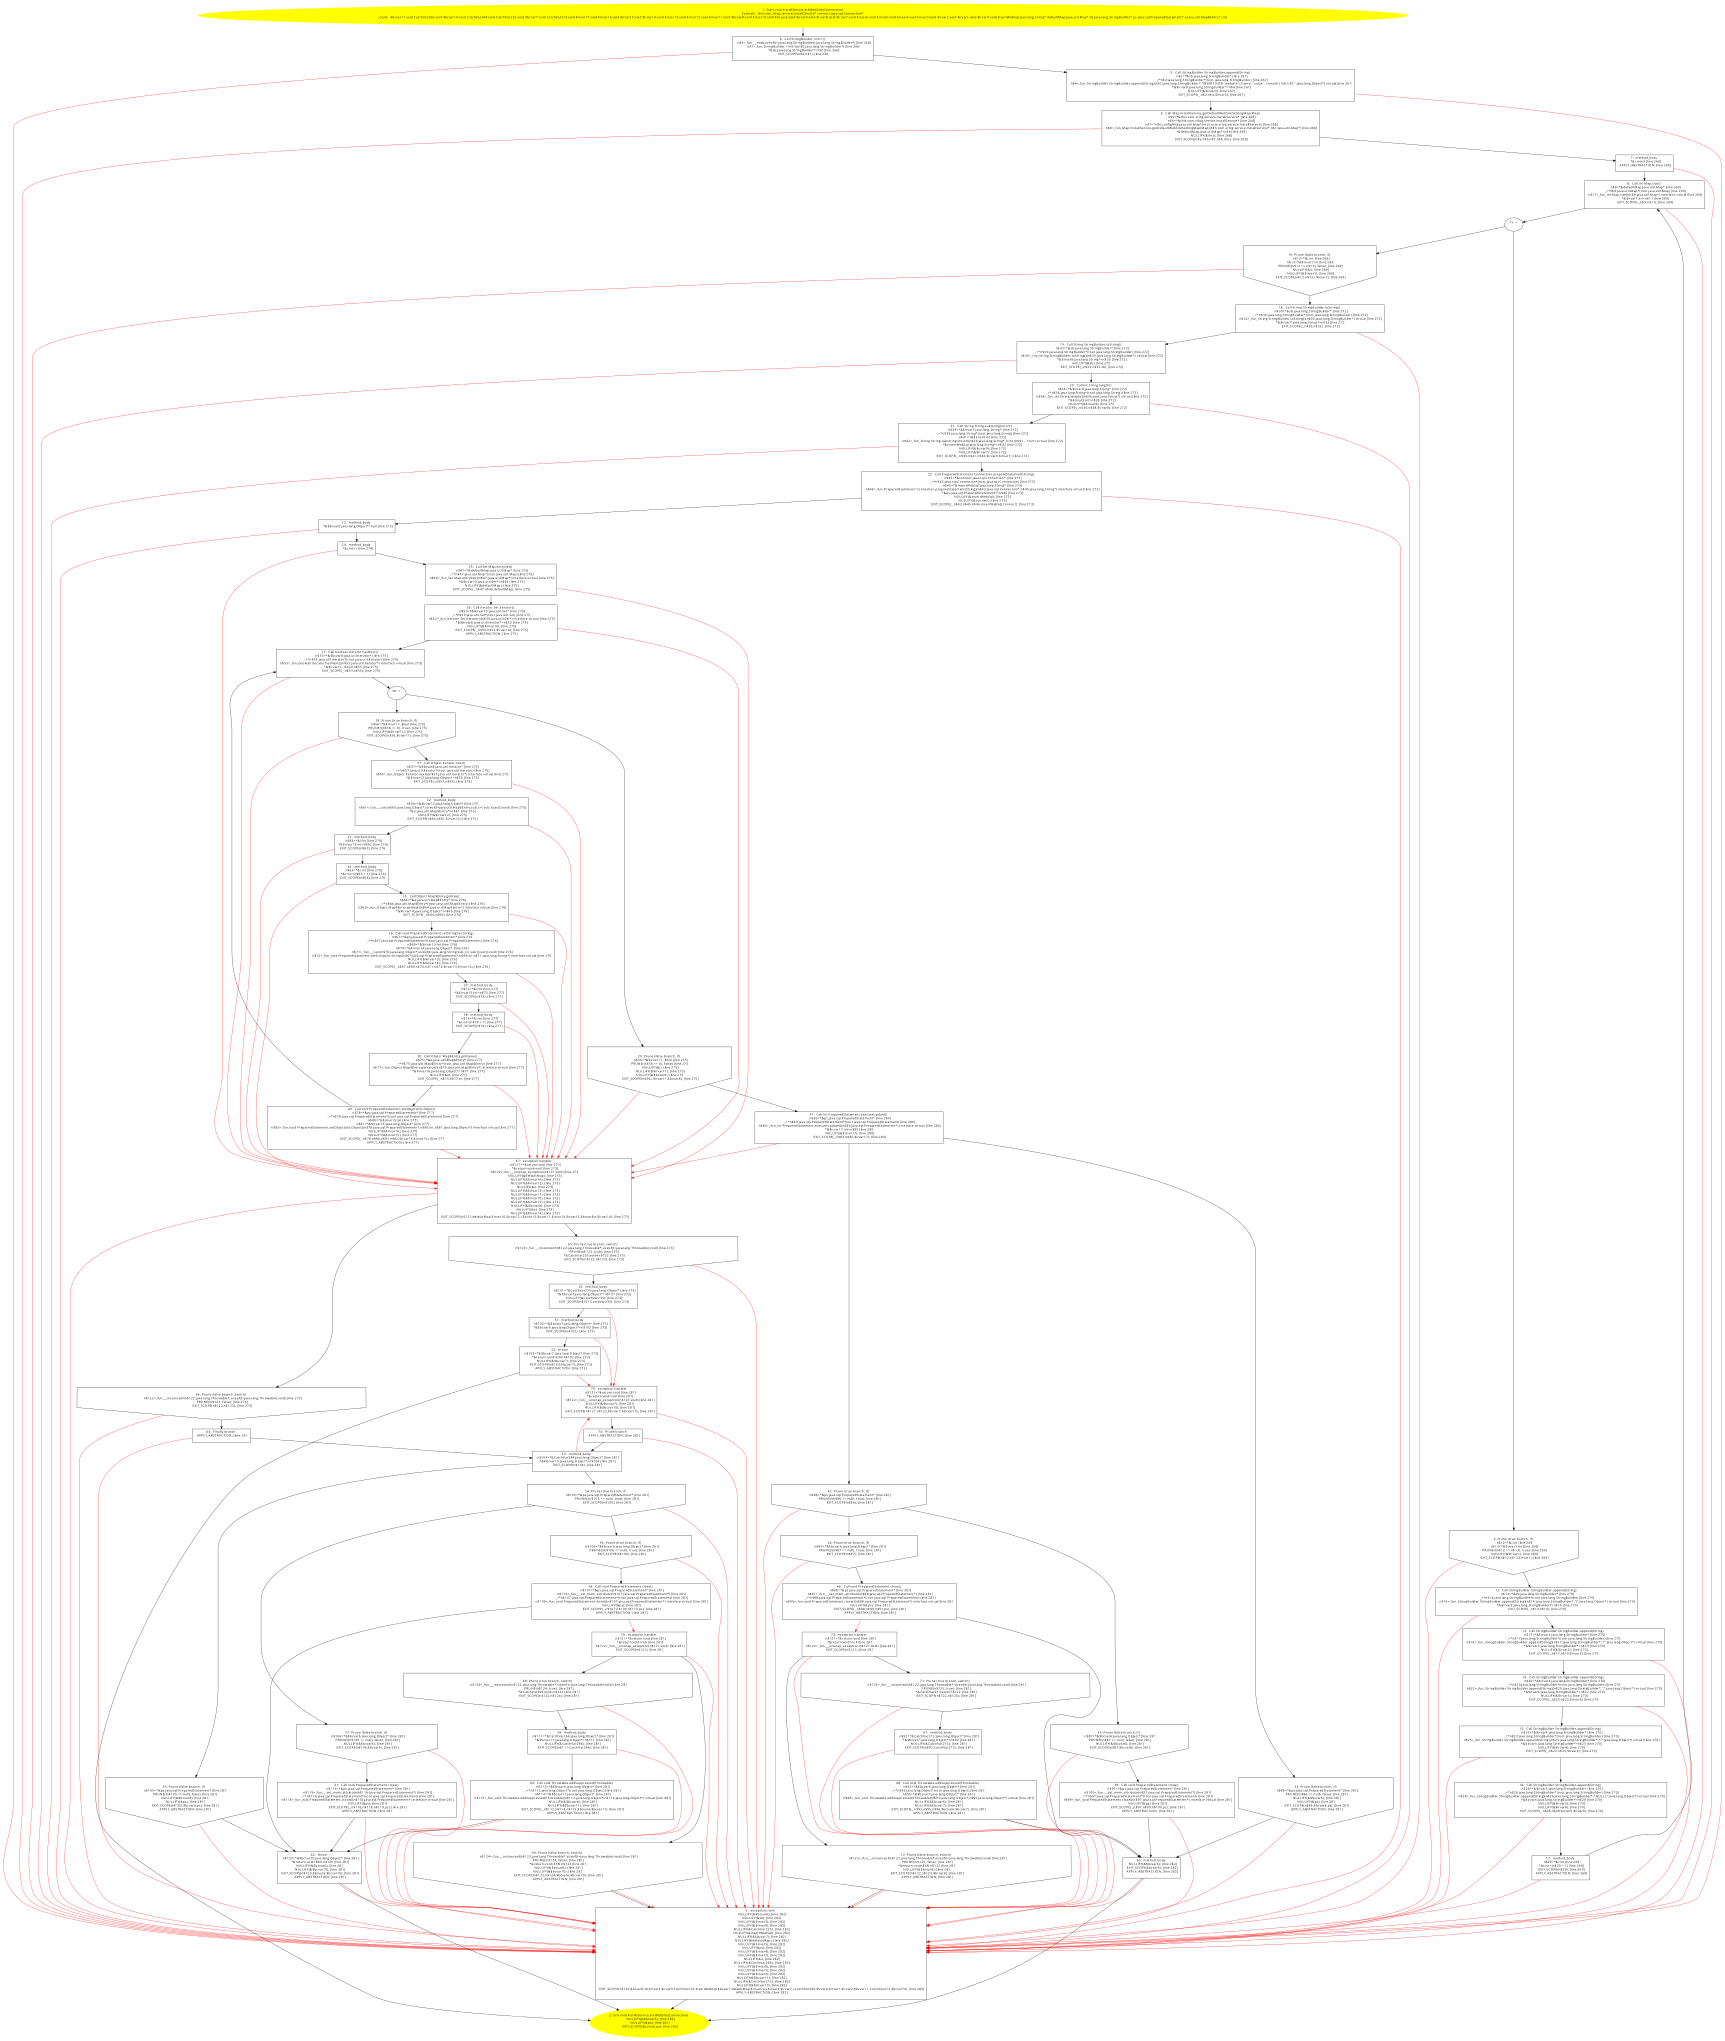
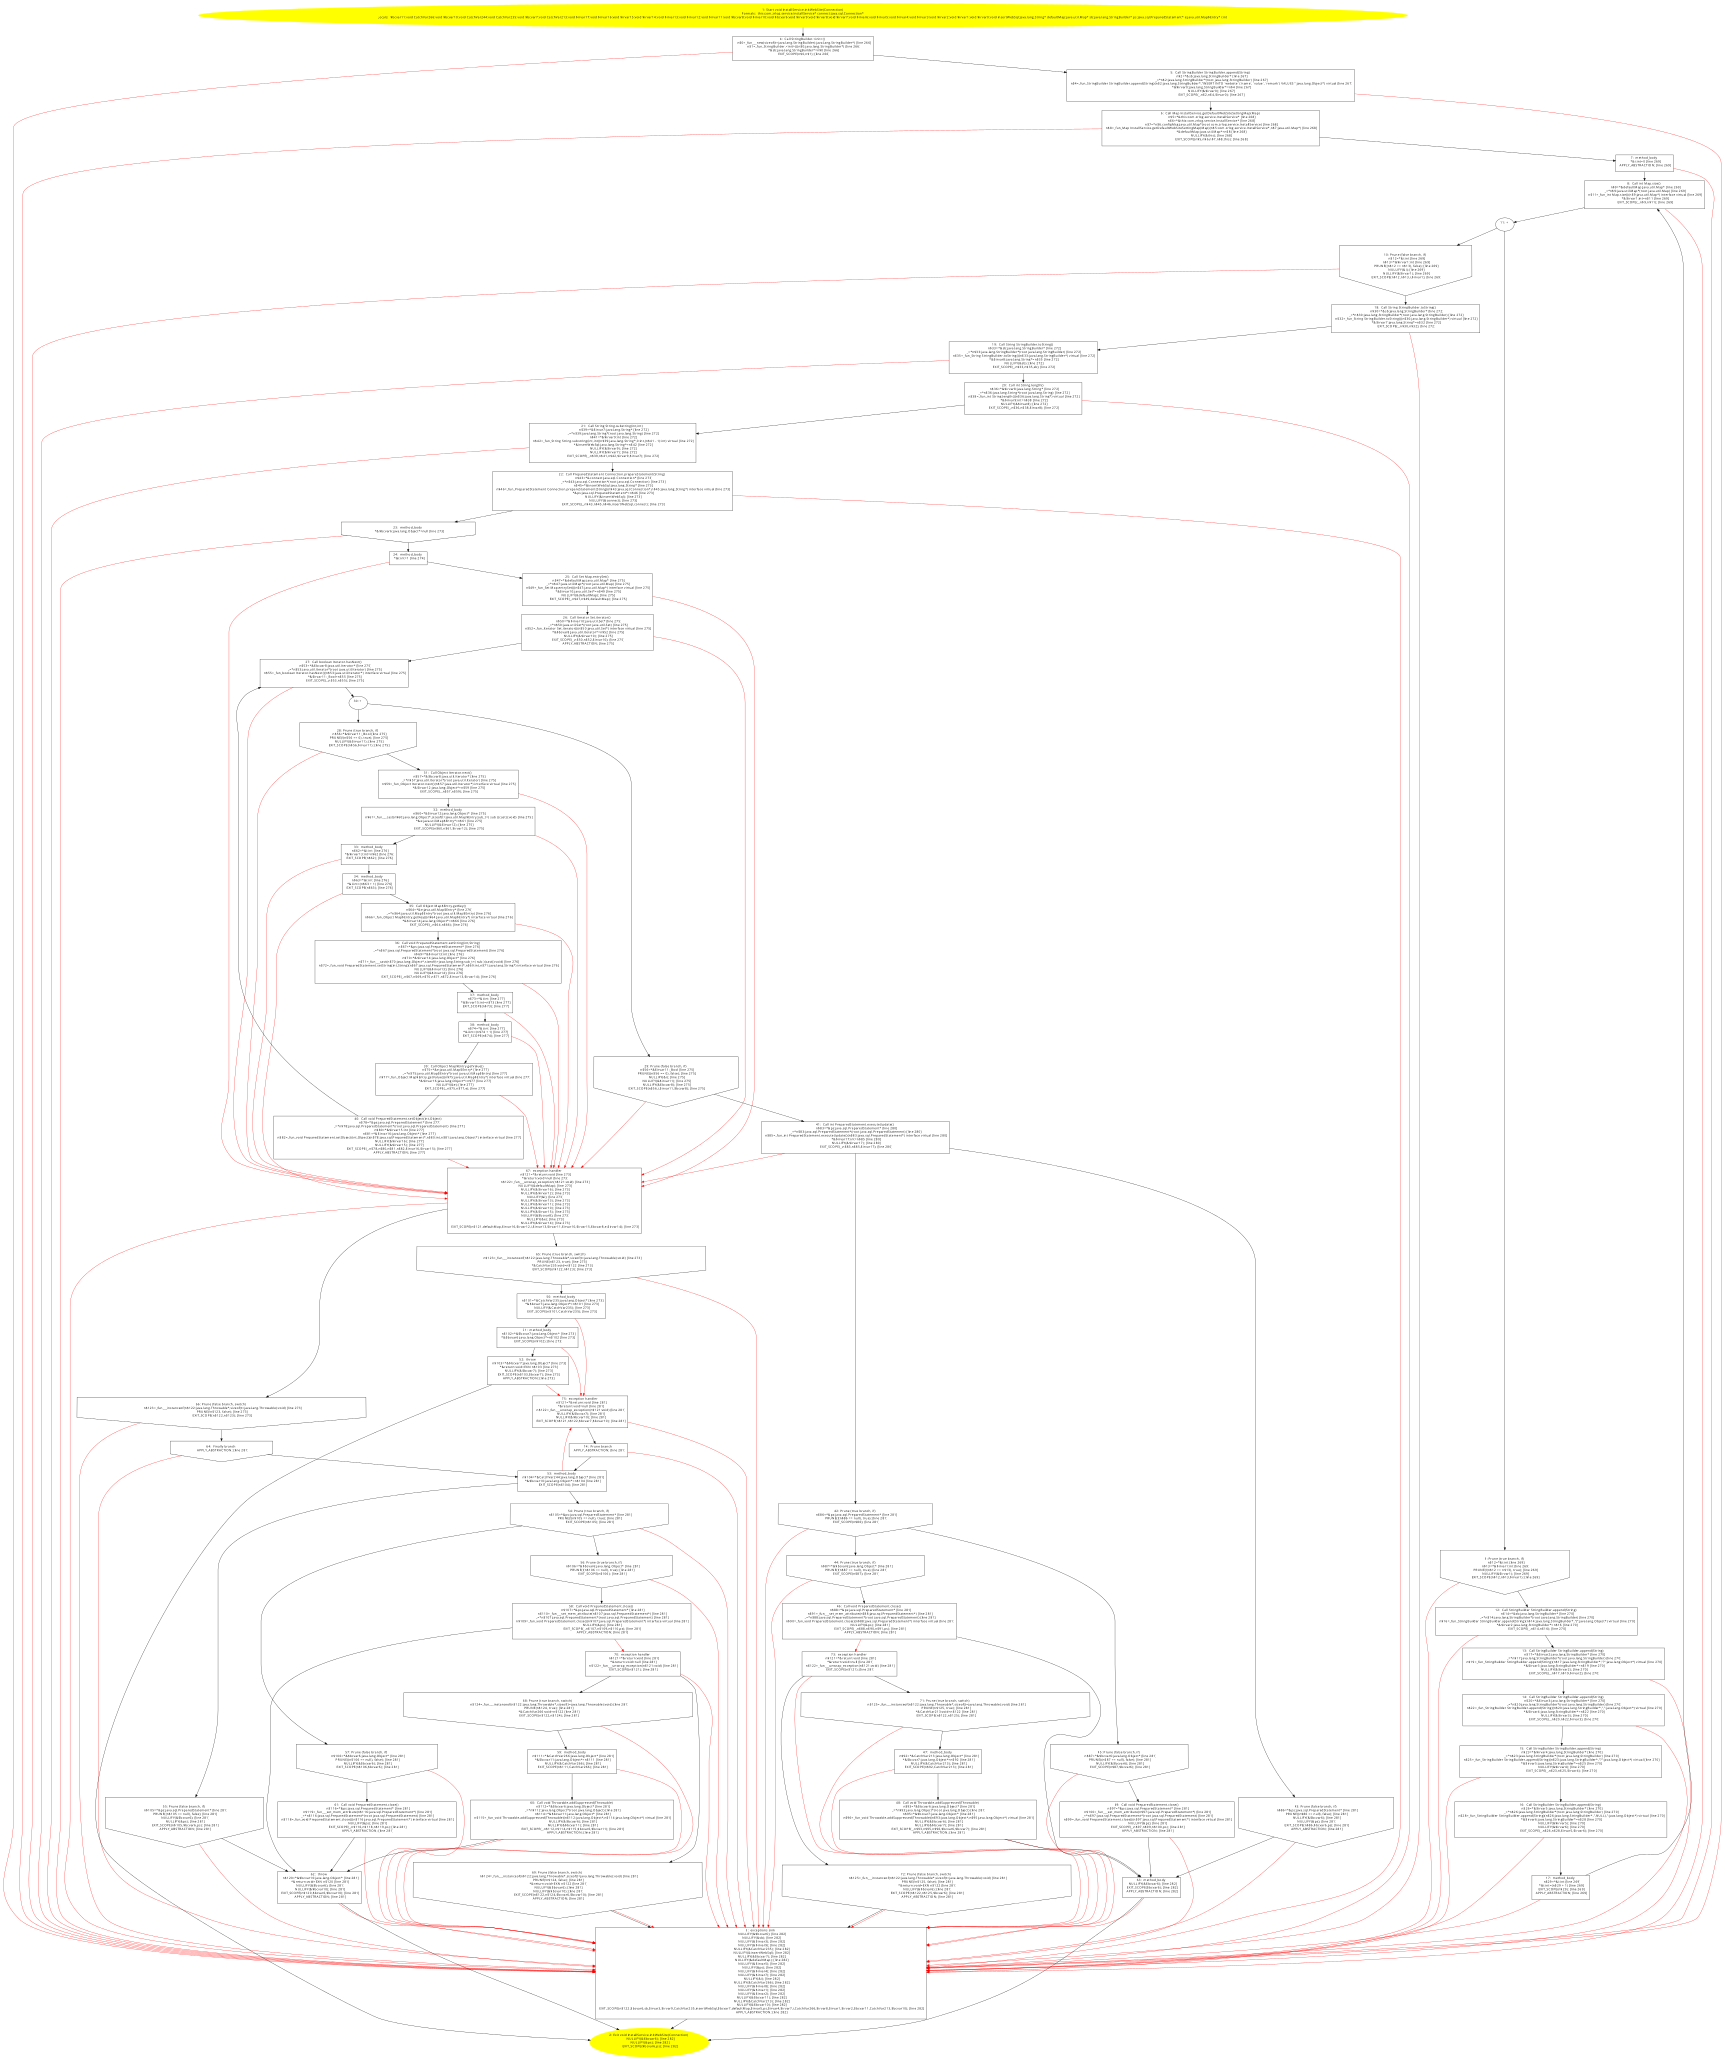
(357, 526) -> (408, 531)
(222, 1436) -> (222, 1450)
